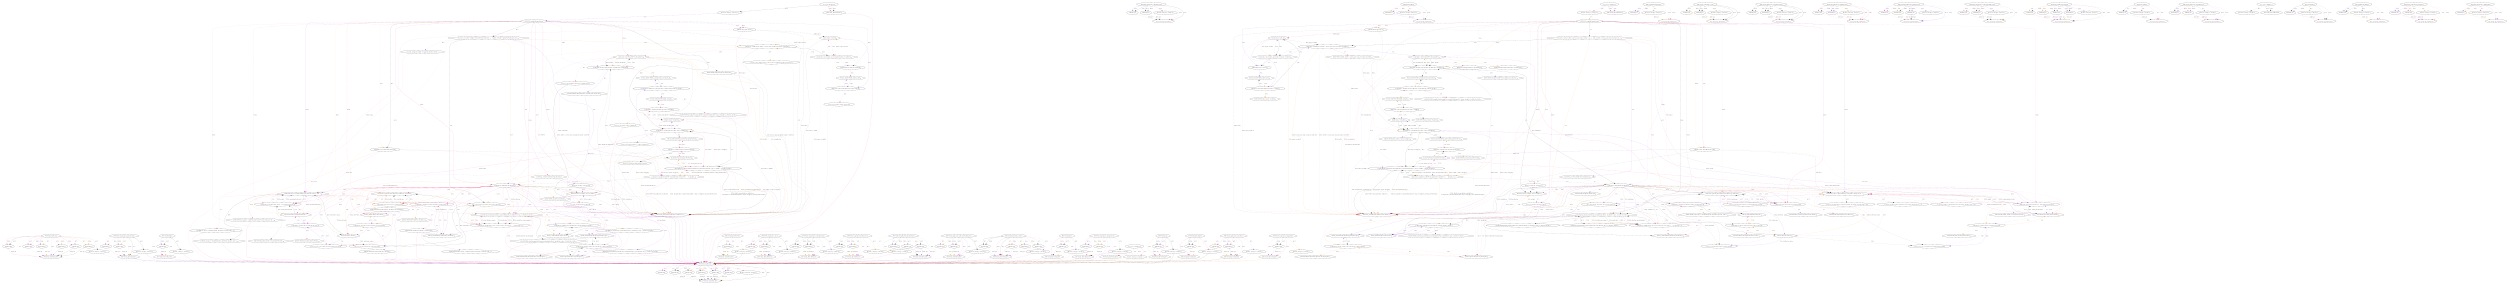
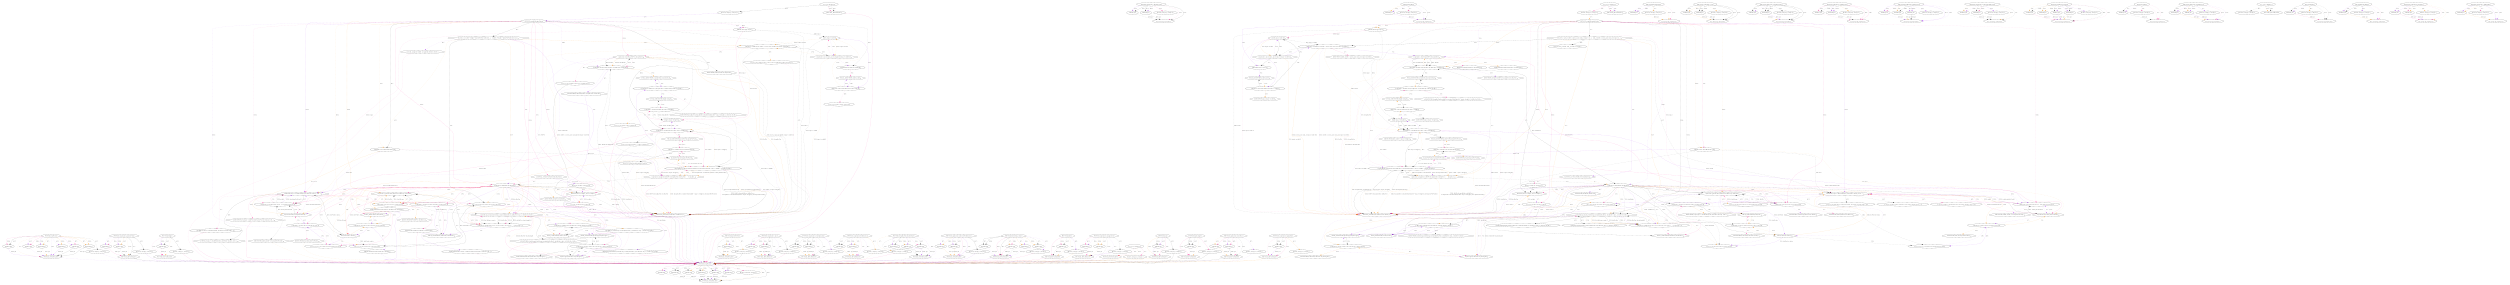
none -> (1567, 47)
